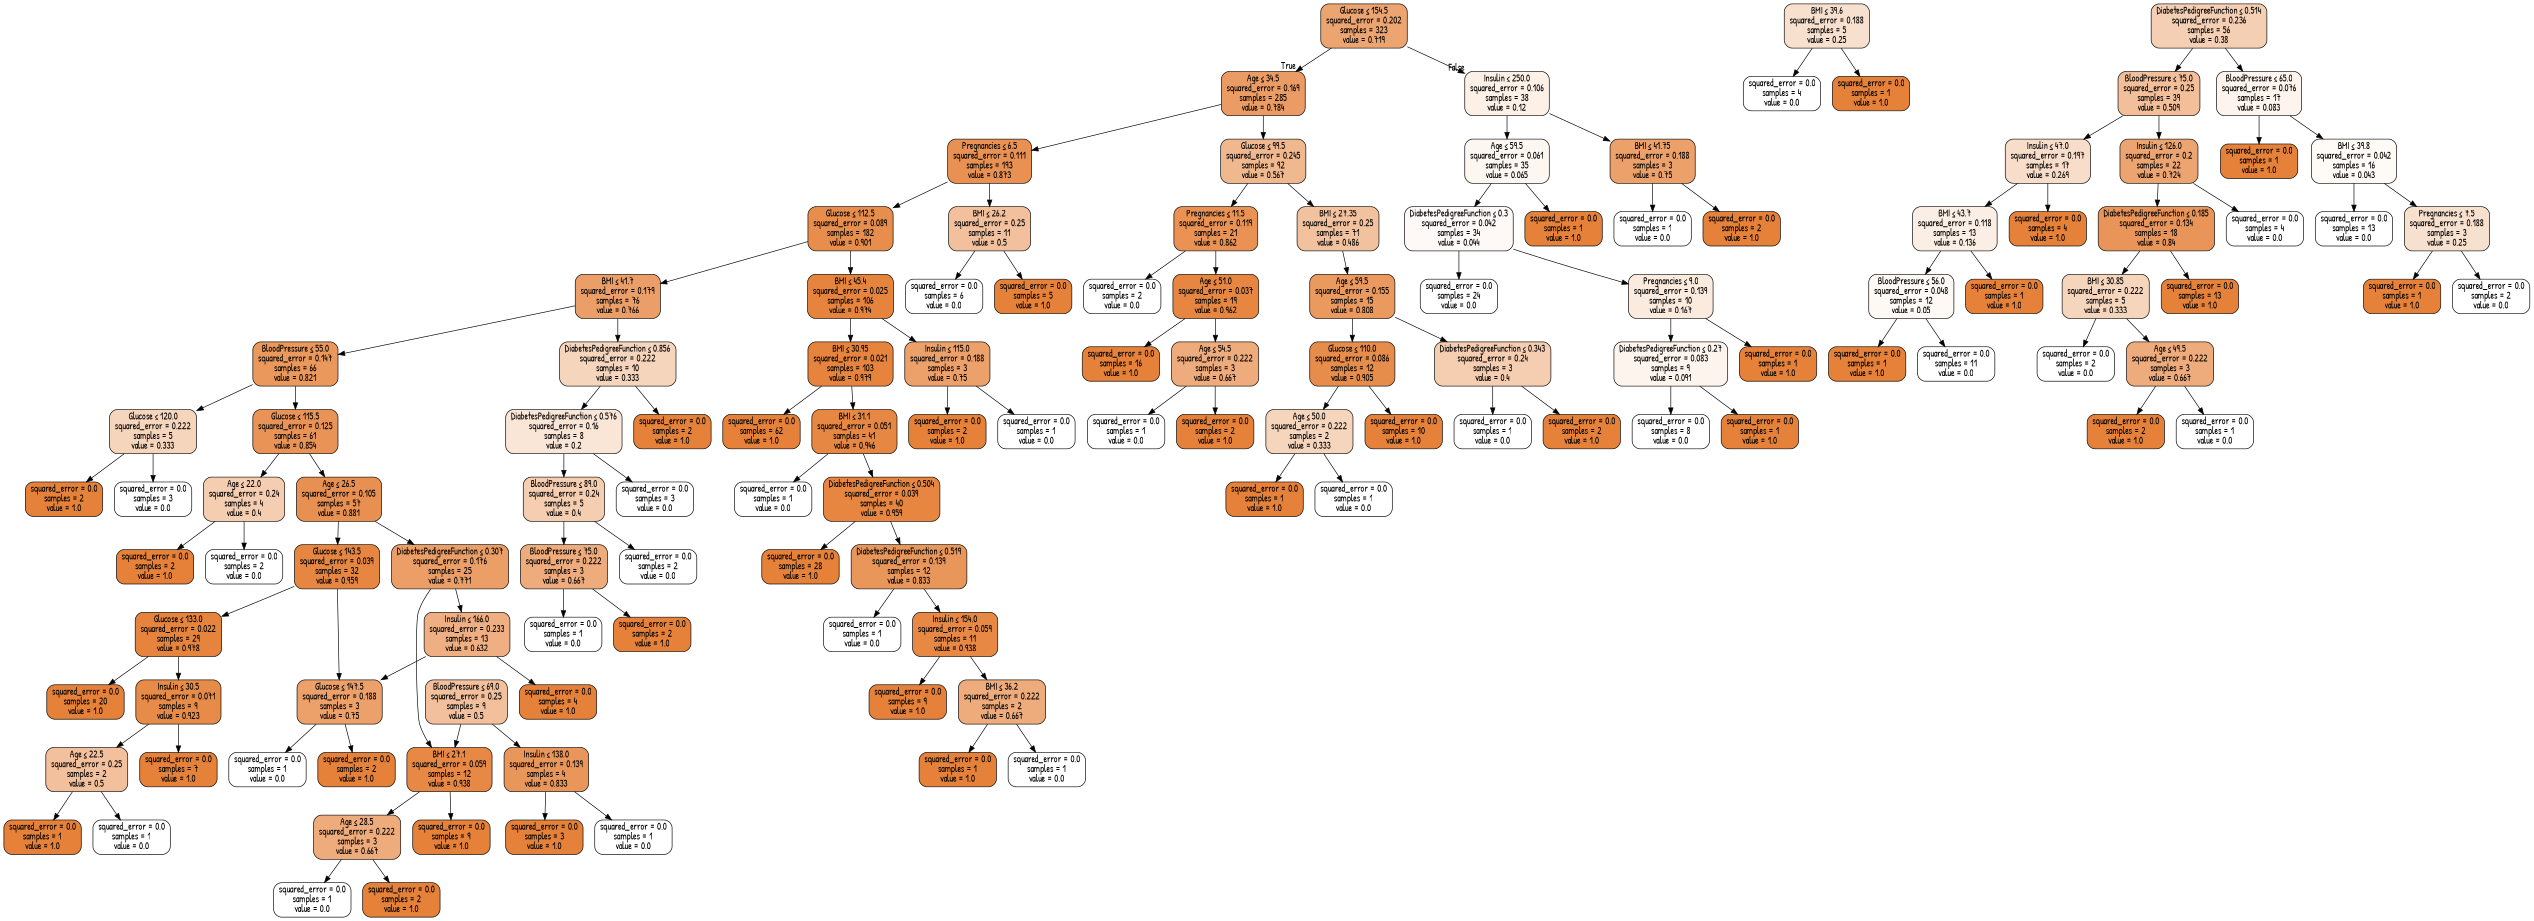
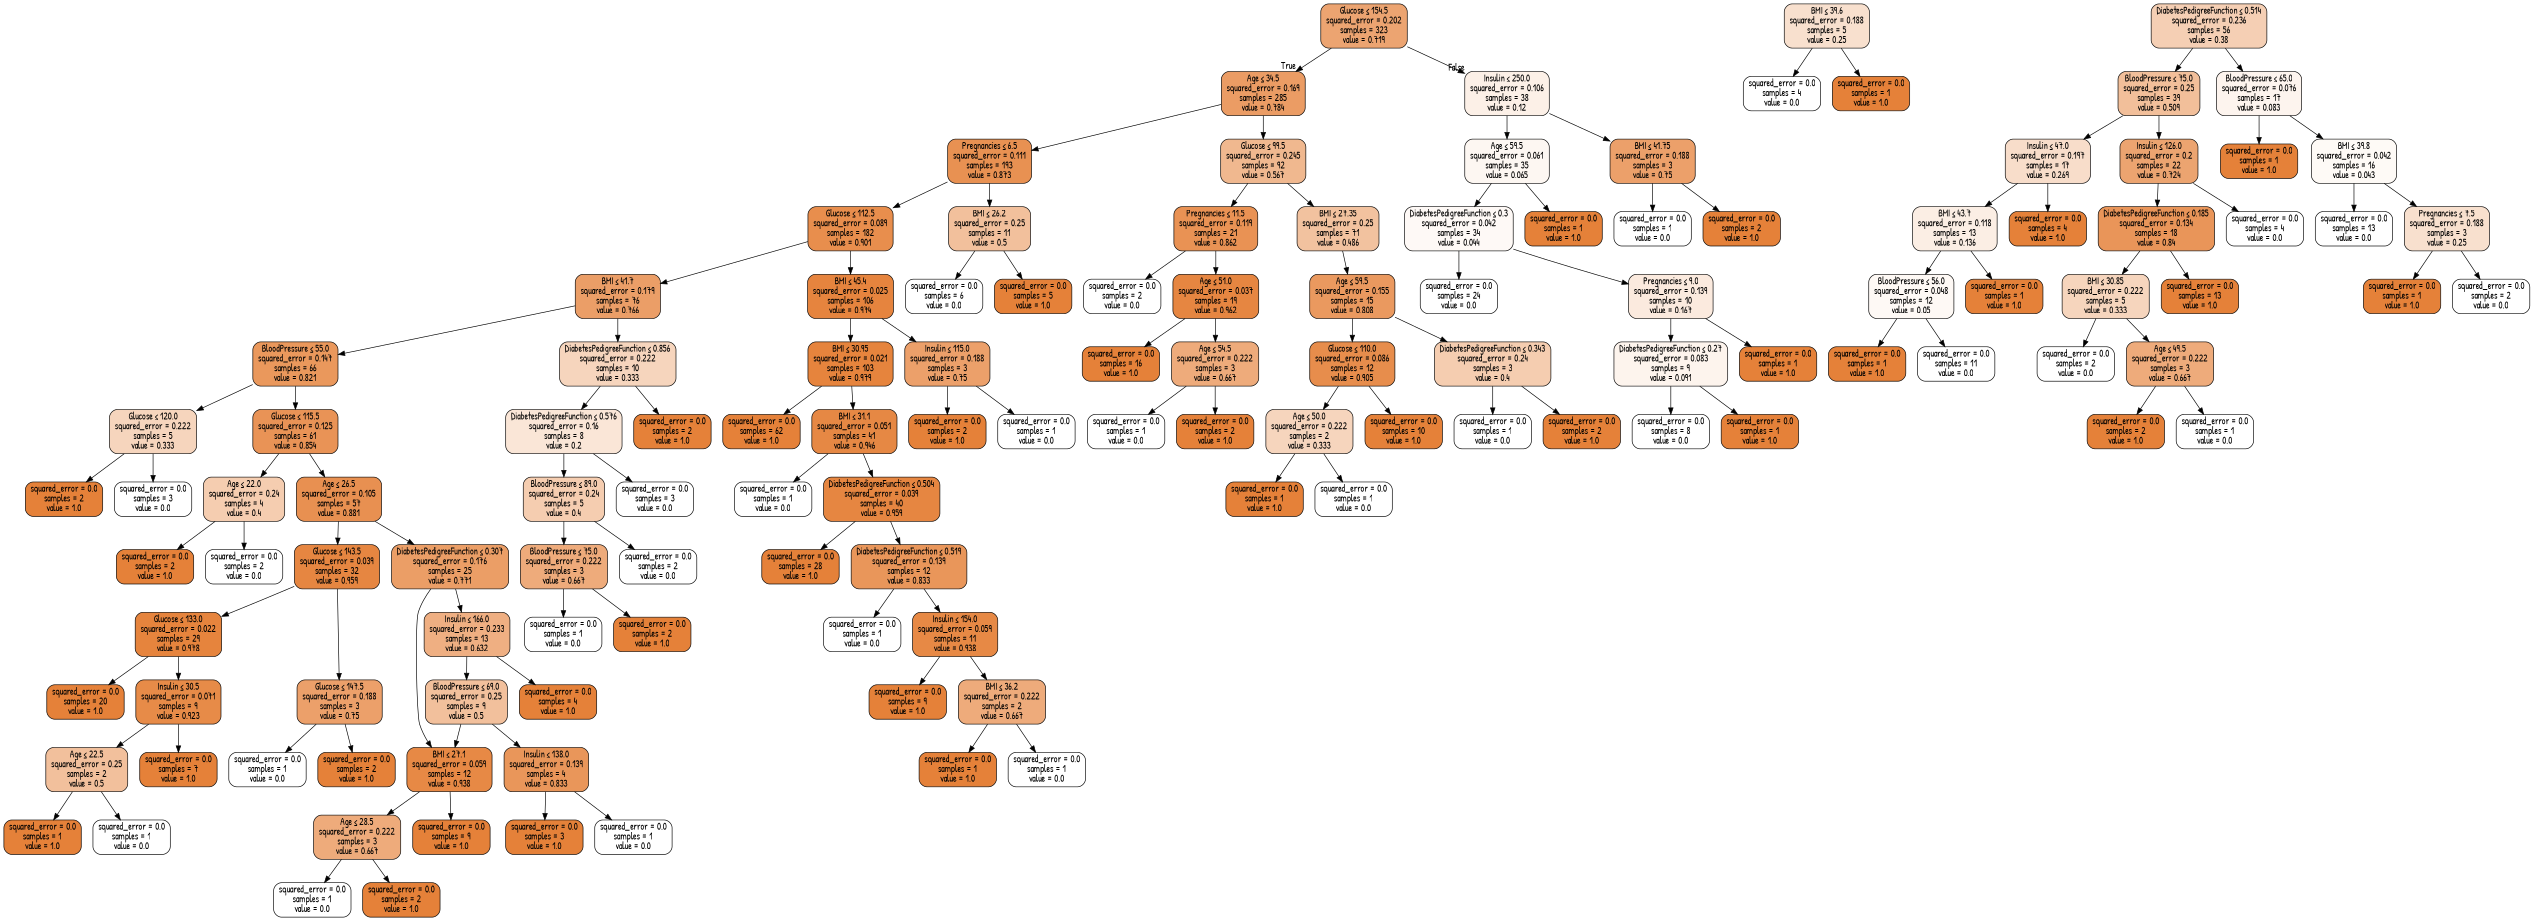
(406, 667) -> (467, 665)
